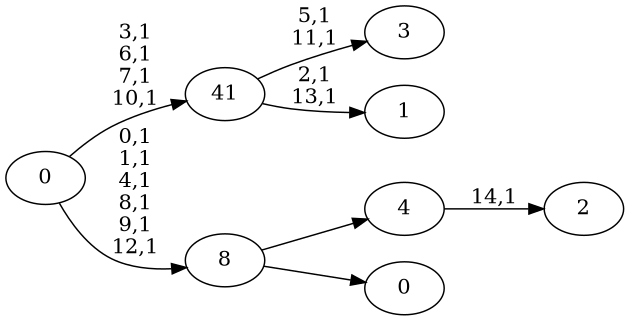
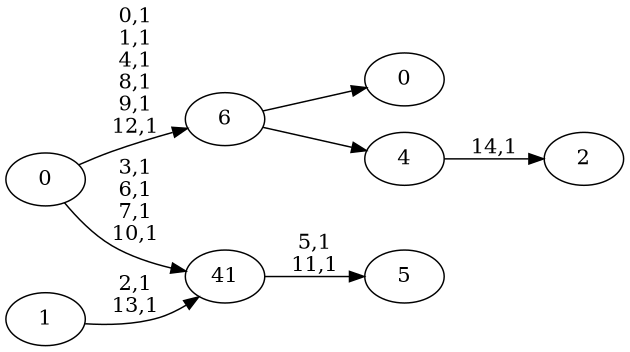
(404, 32) -> (404, 277)
(306, 110) -> (137, 322)
(225, 260) -> (225, 119)
